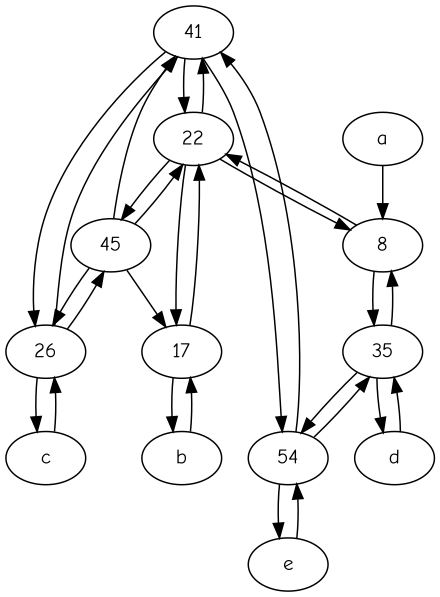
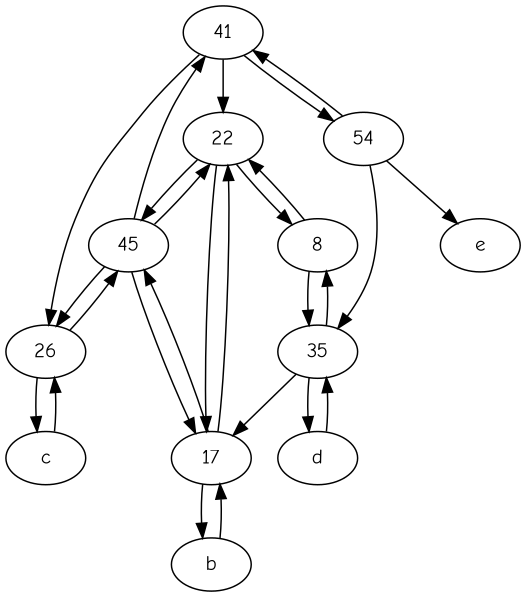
(203, 93) -> none
(383, 139) -> none
(84, 186) -> none
none -> (182, 357)
(333, 396) -> (270, 400)
(298, 519) -> none
